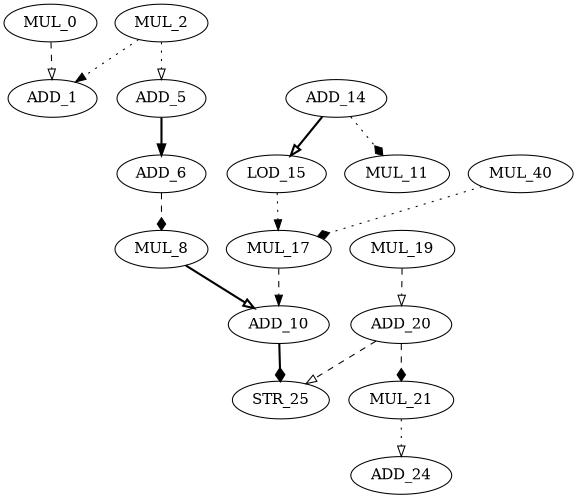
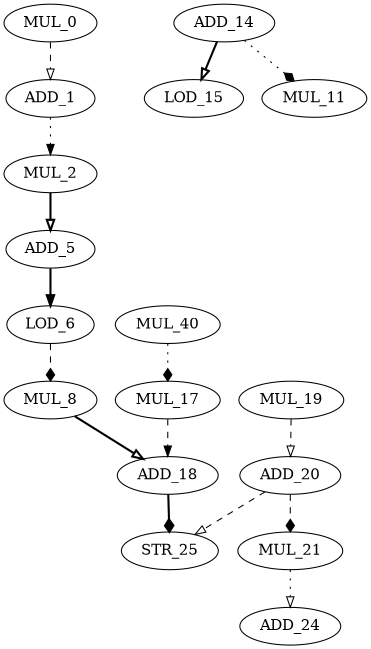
(161, 56) -> (50, 206)
(111, 58) -> (50, 131)
(161, 174) -> (50, 325)
(278, 206) -> none
(279, 325) -> (168, 475)
